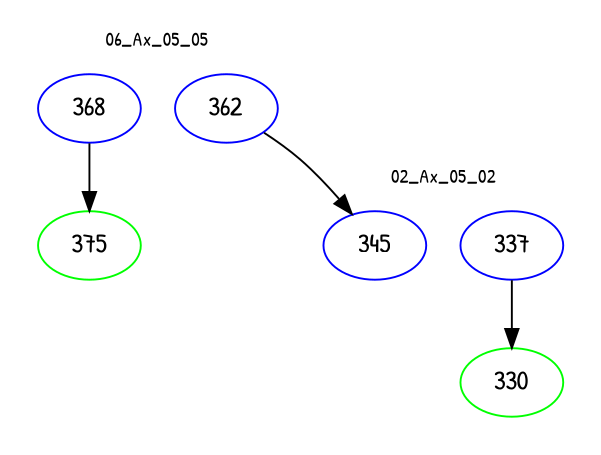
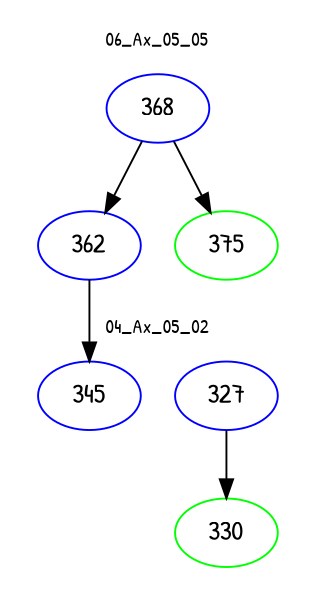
none -> (128, 168)
(443, 178) -> (158, 328)
(512, 245) -> (226, 396)
